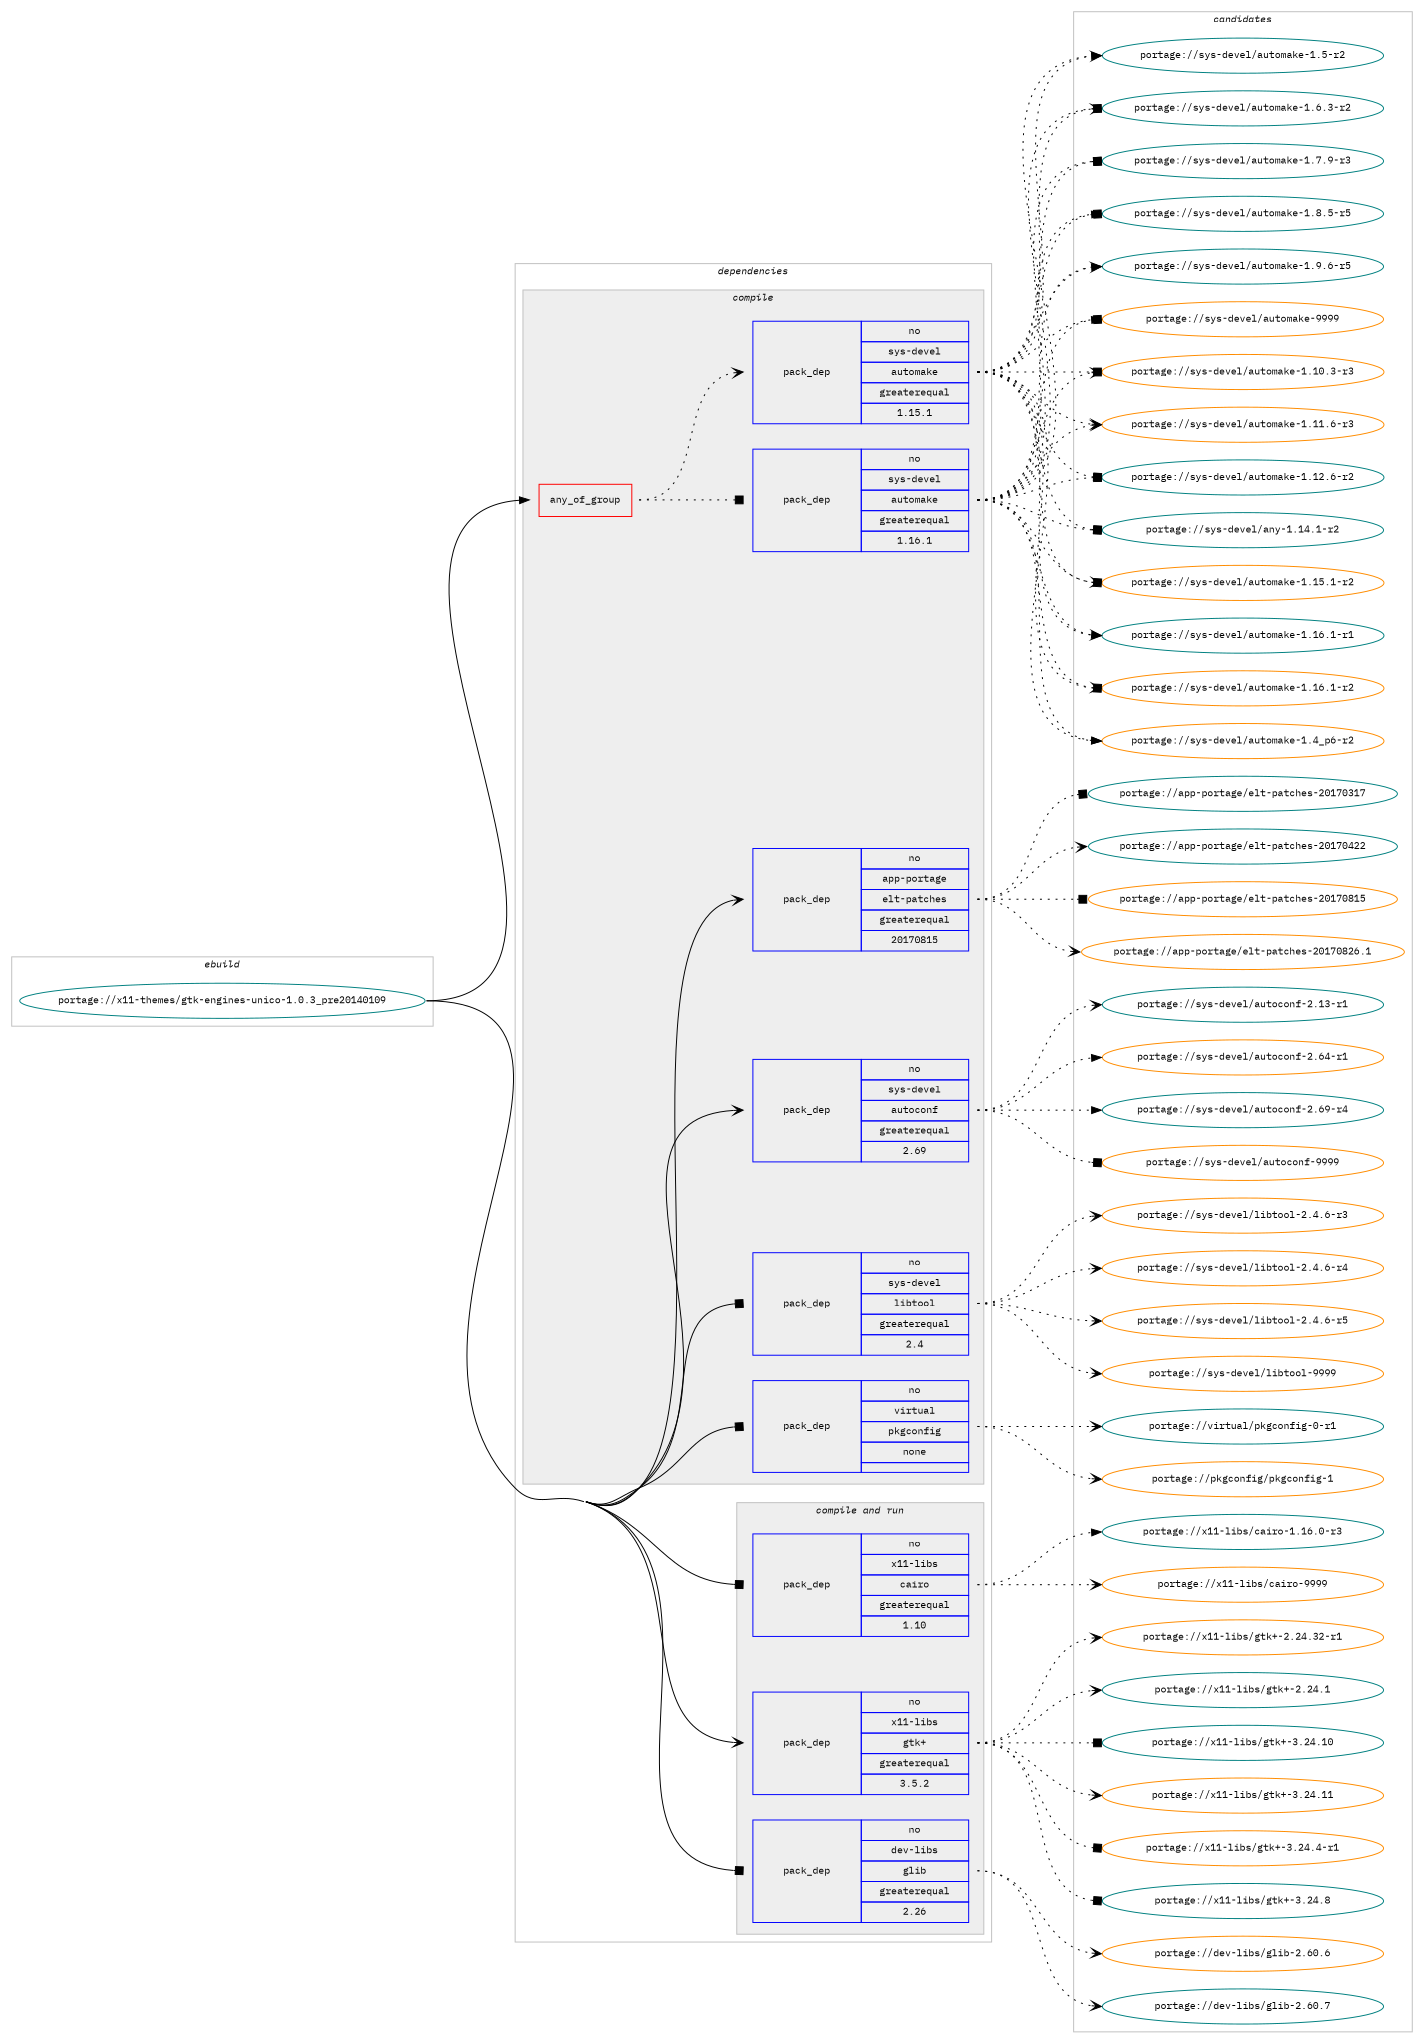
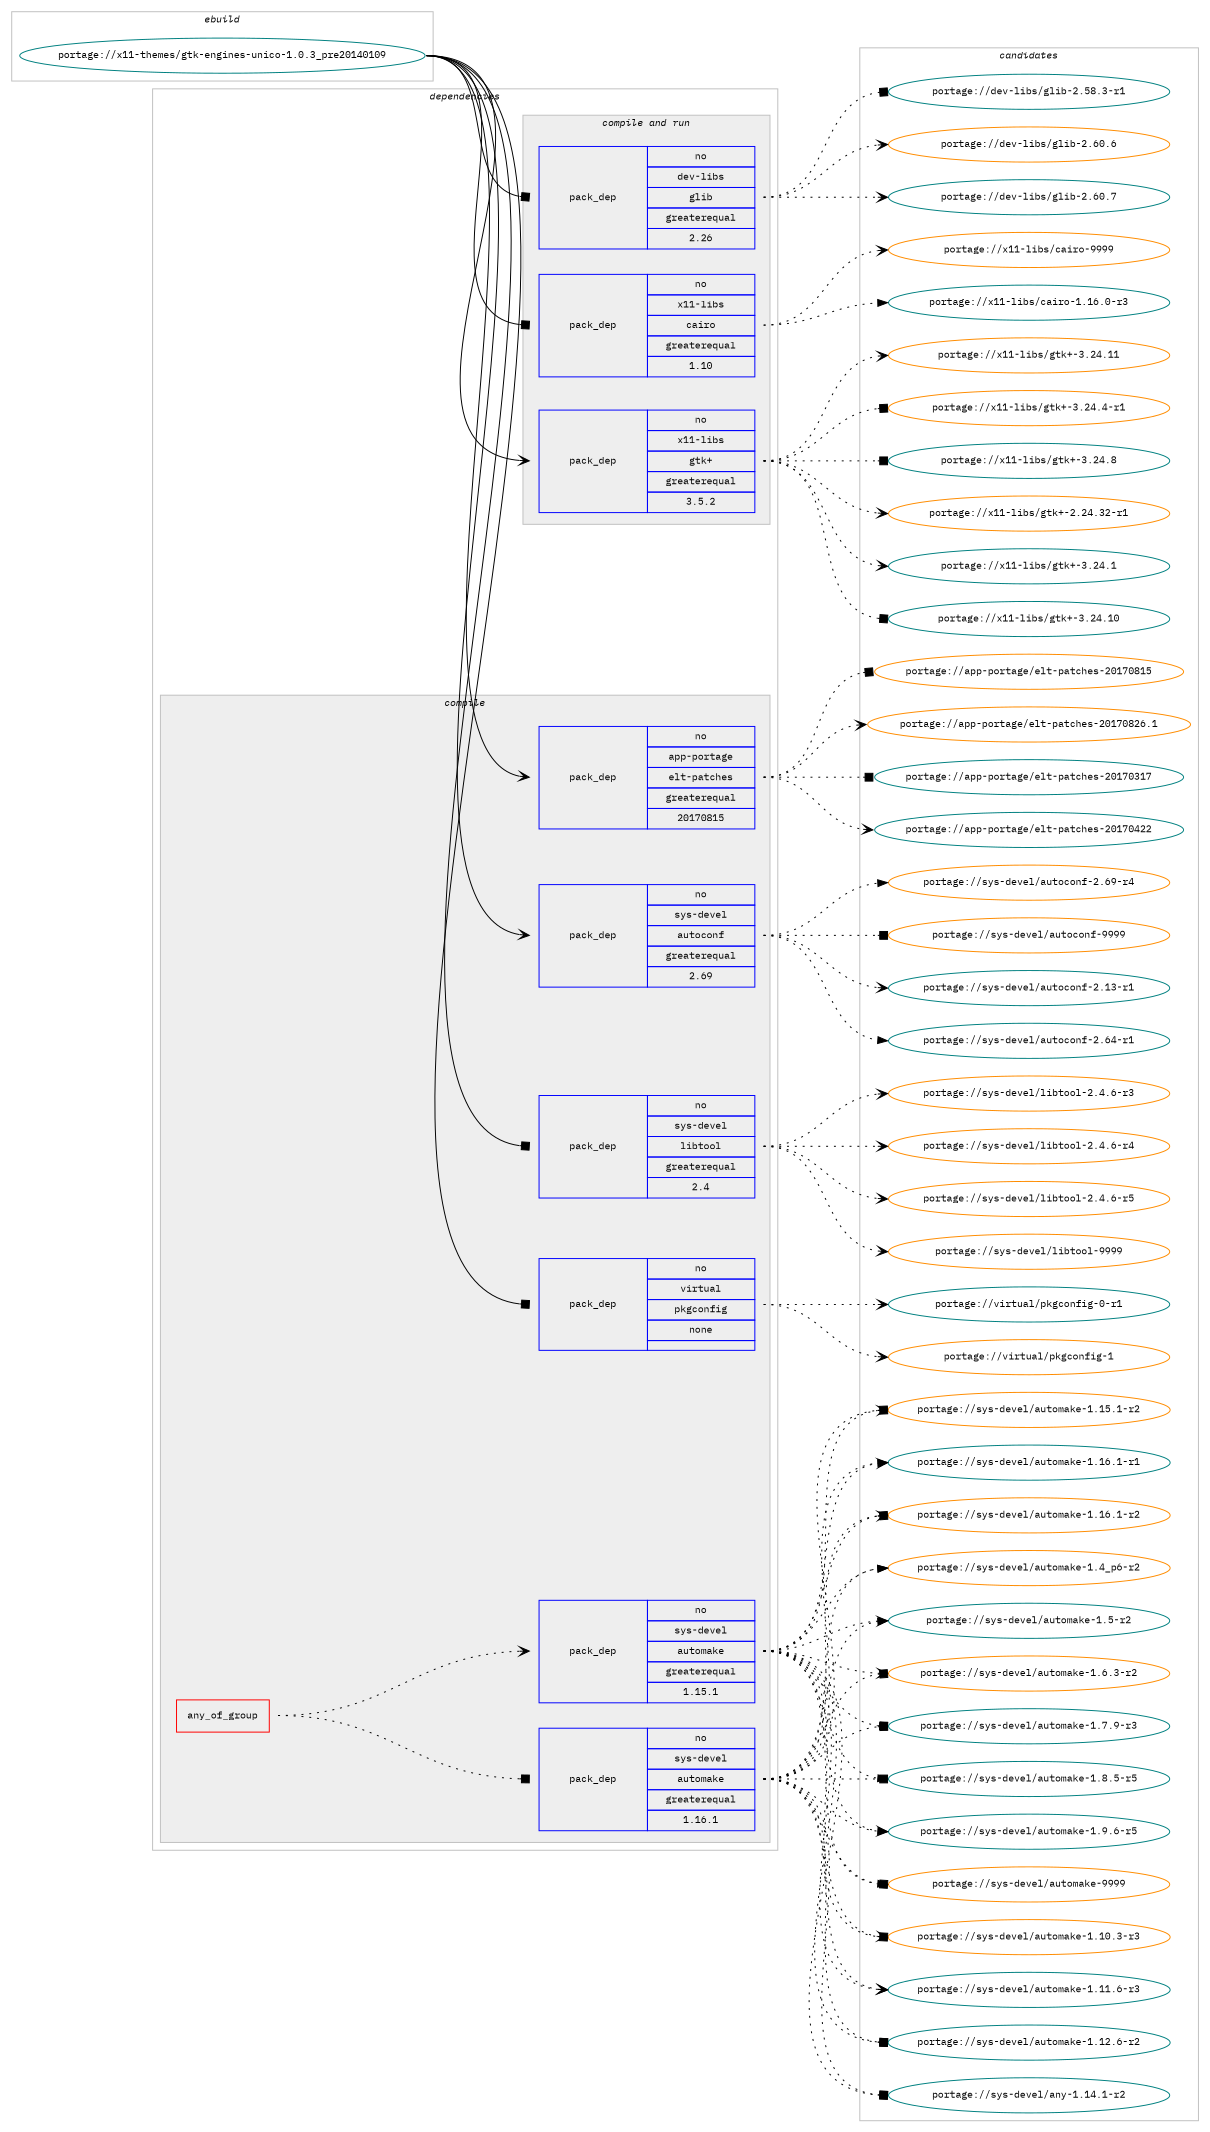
none -> (1029, 92)
(1243, 108) -> (1029, 1674)
(1243, 425) -> (1029, 1990)
(479, 755) -> none
(1243, 1057) -> (1029, 1041)
(1243, 1110) -> (1029, 883)
(1243, 1479) -> (1029, 1357)
(1243, 1690) -> (1029, 566)
